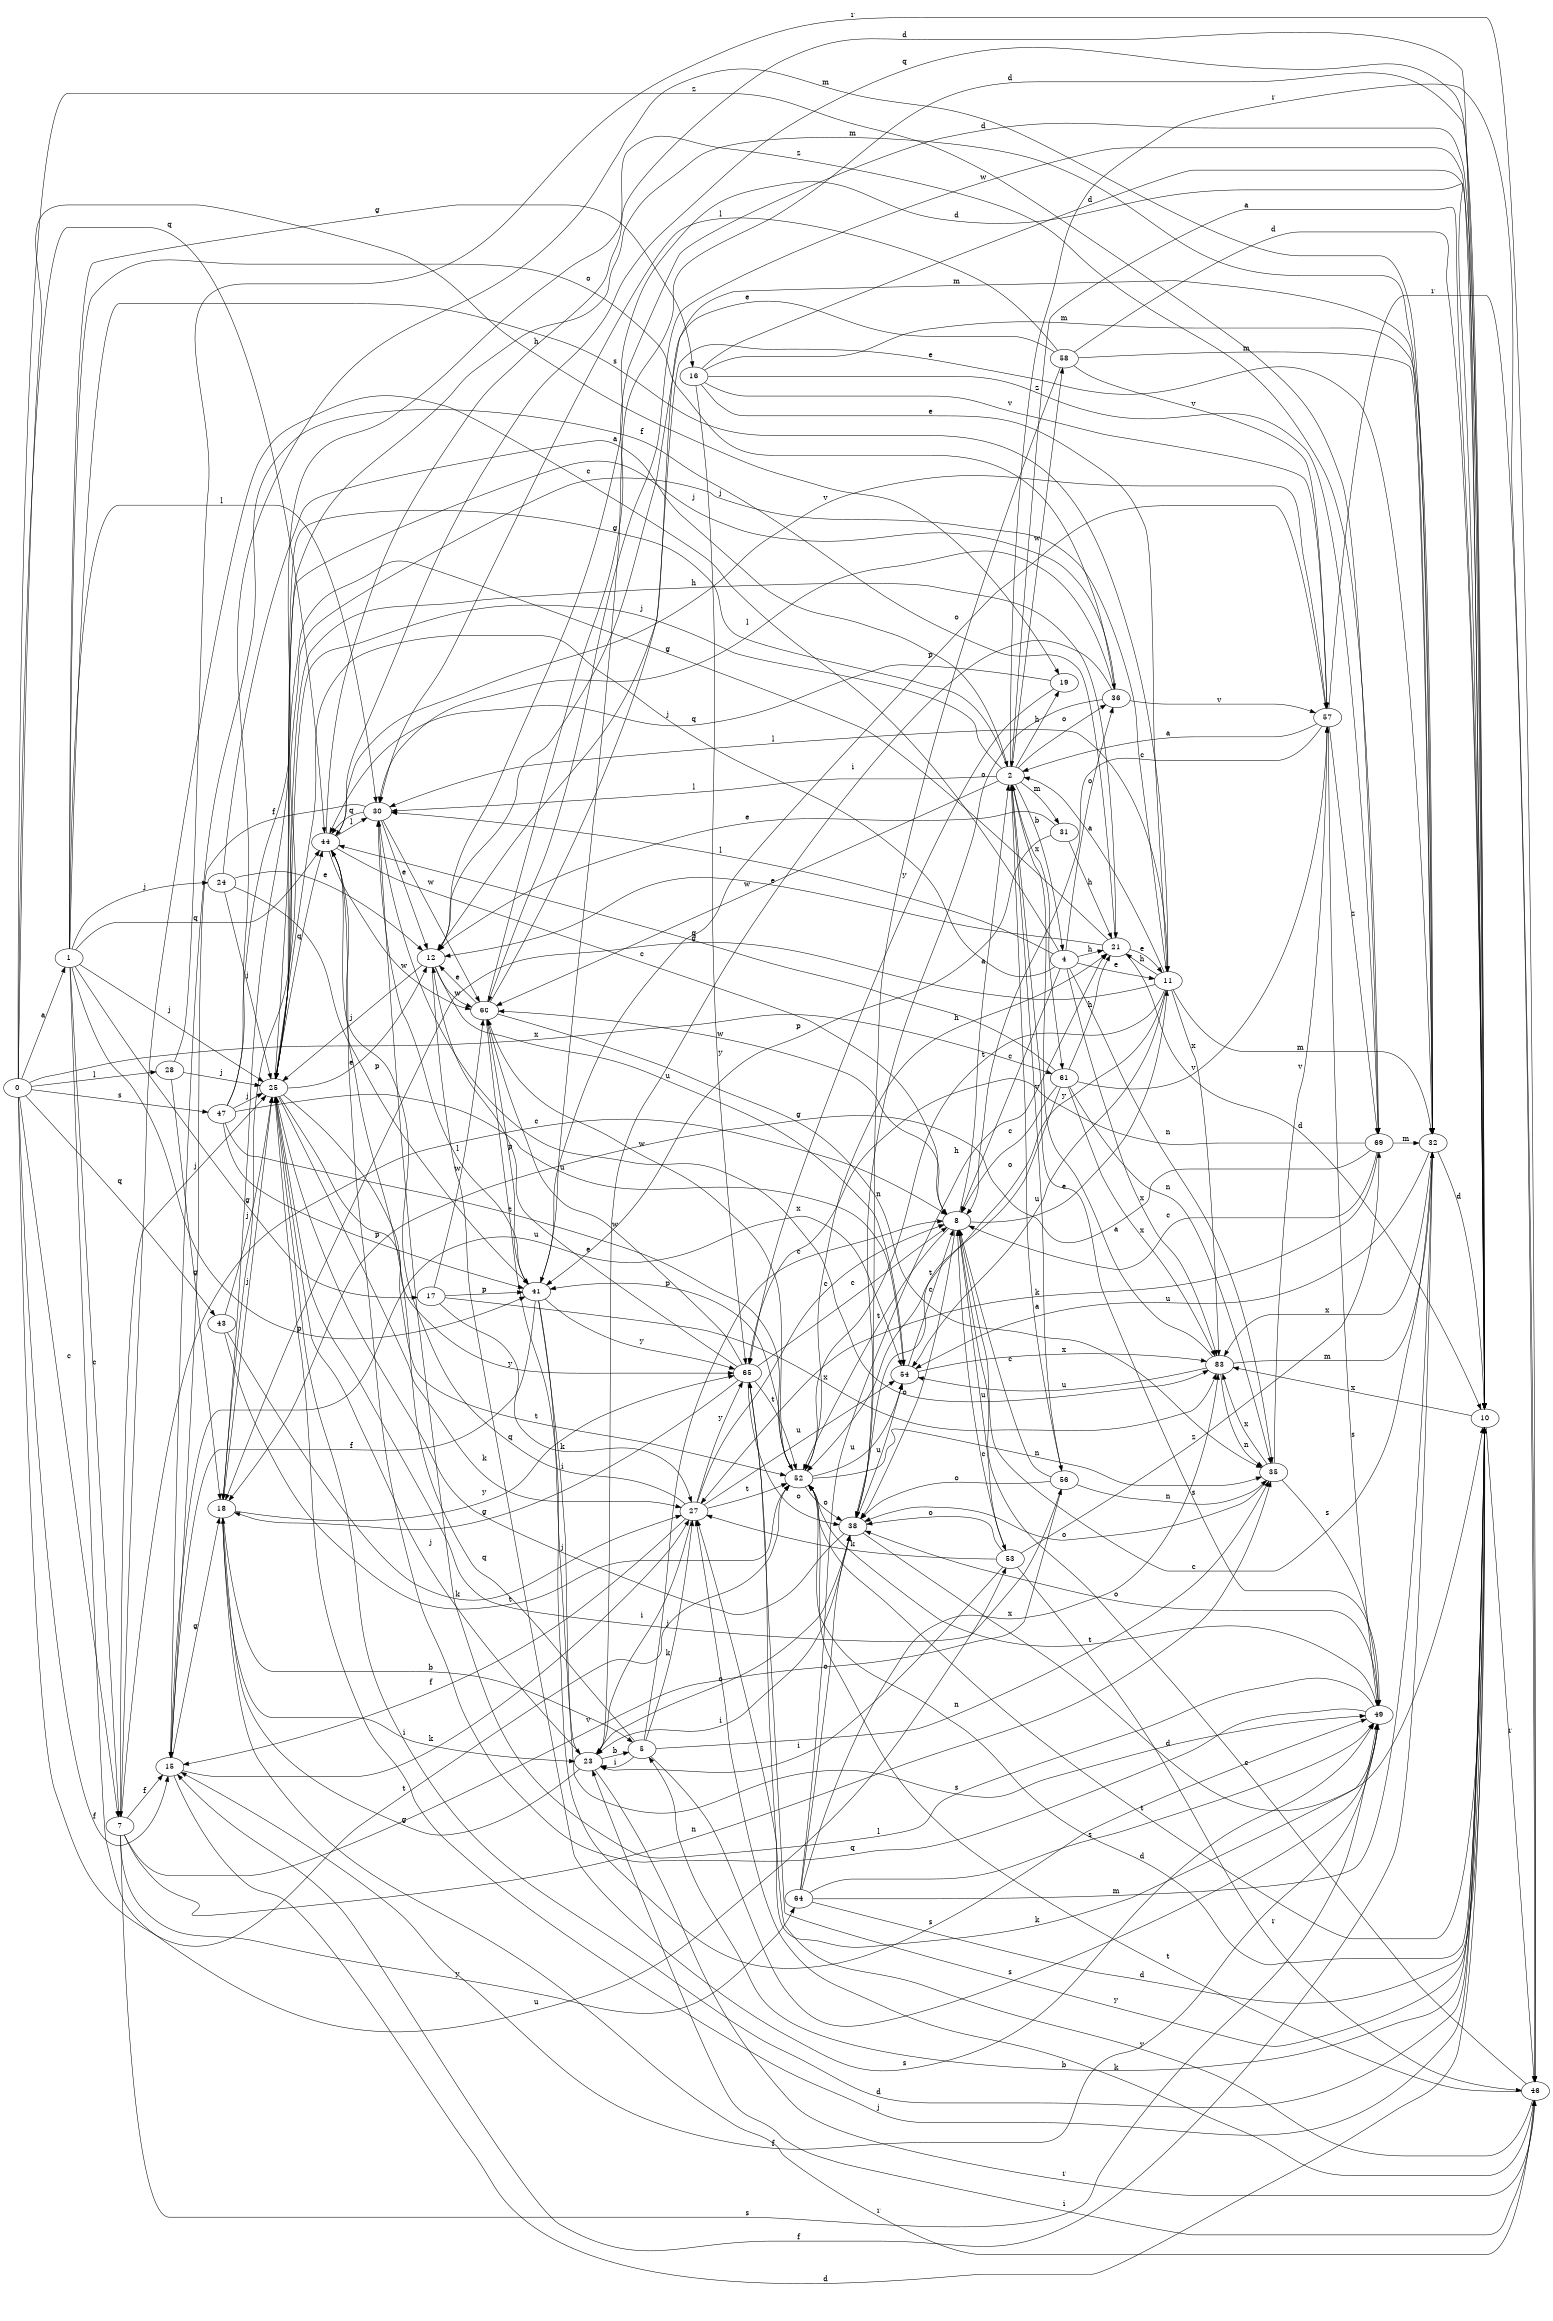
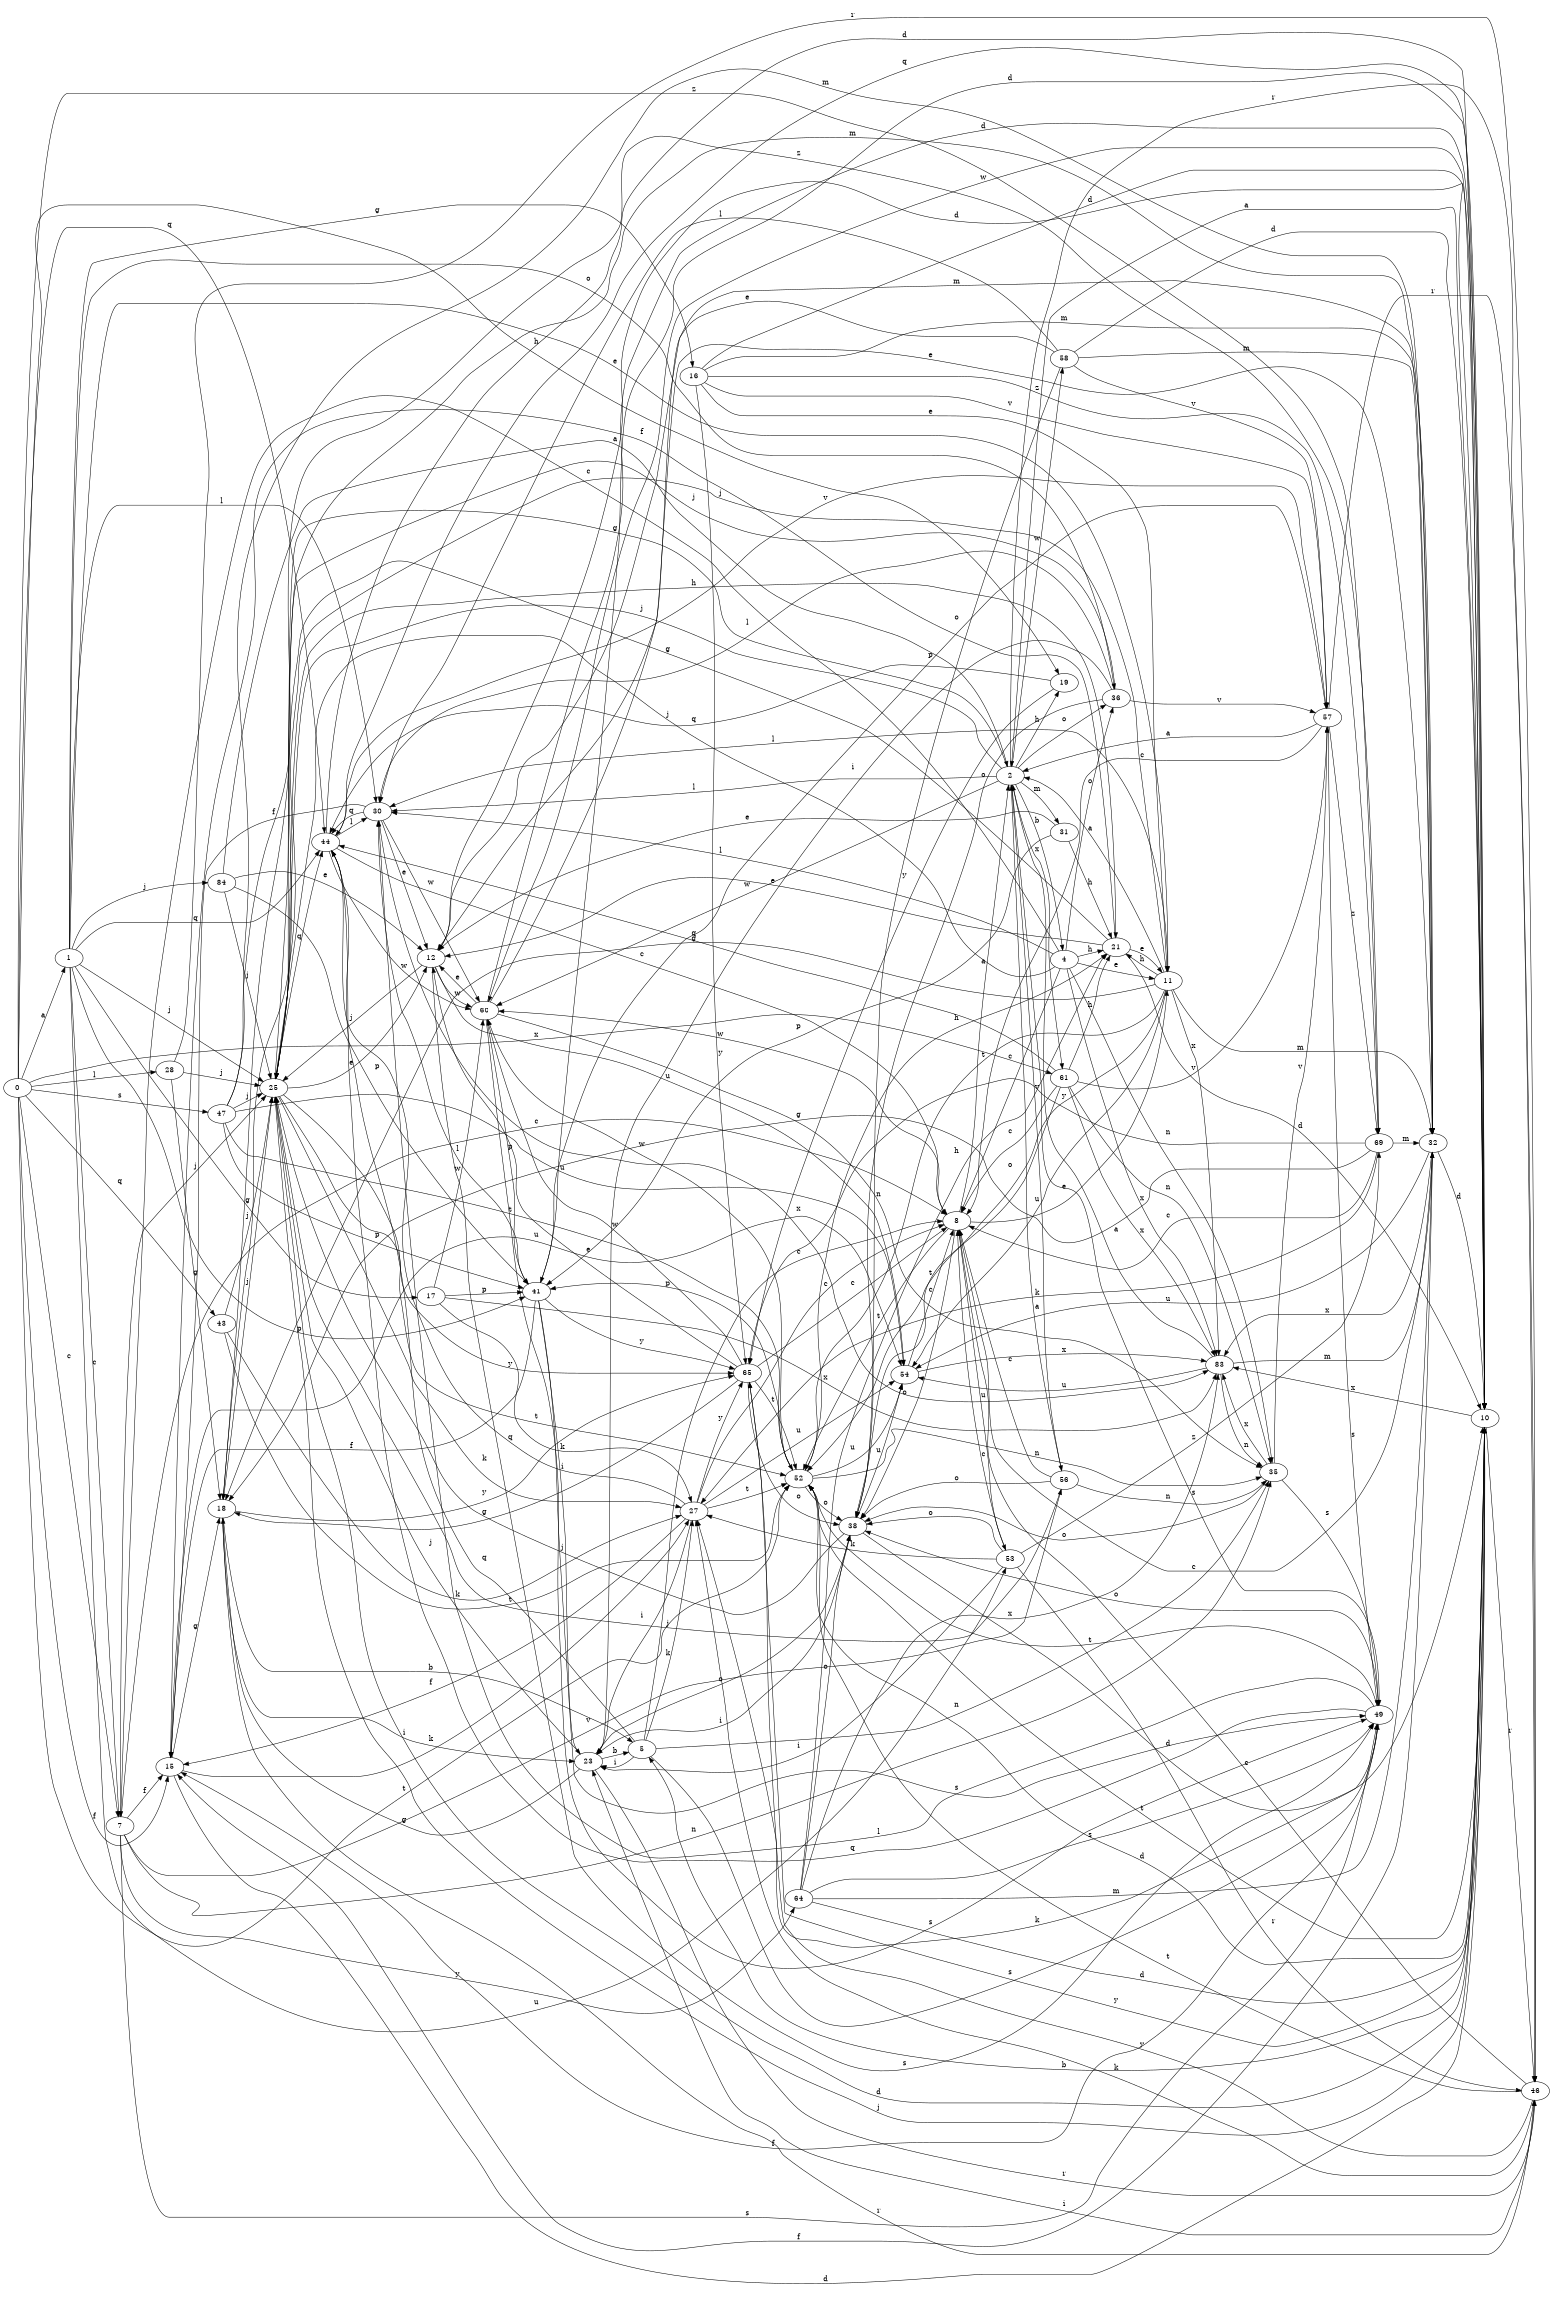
(615, 362) -> (615, 362)
(222, 883) -> (222, 883)
